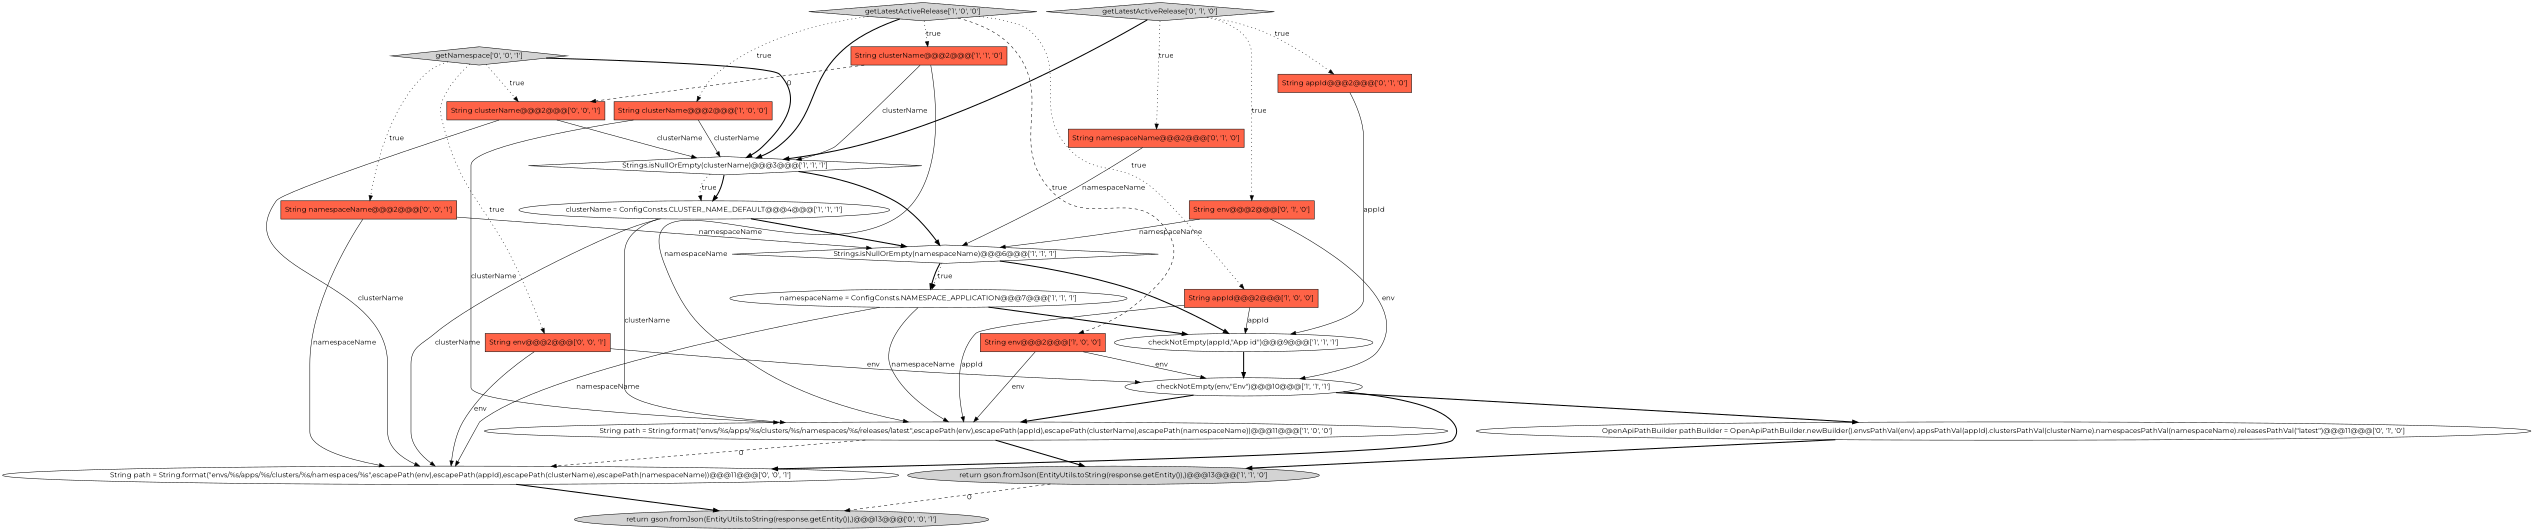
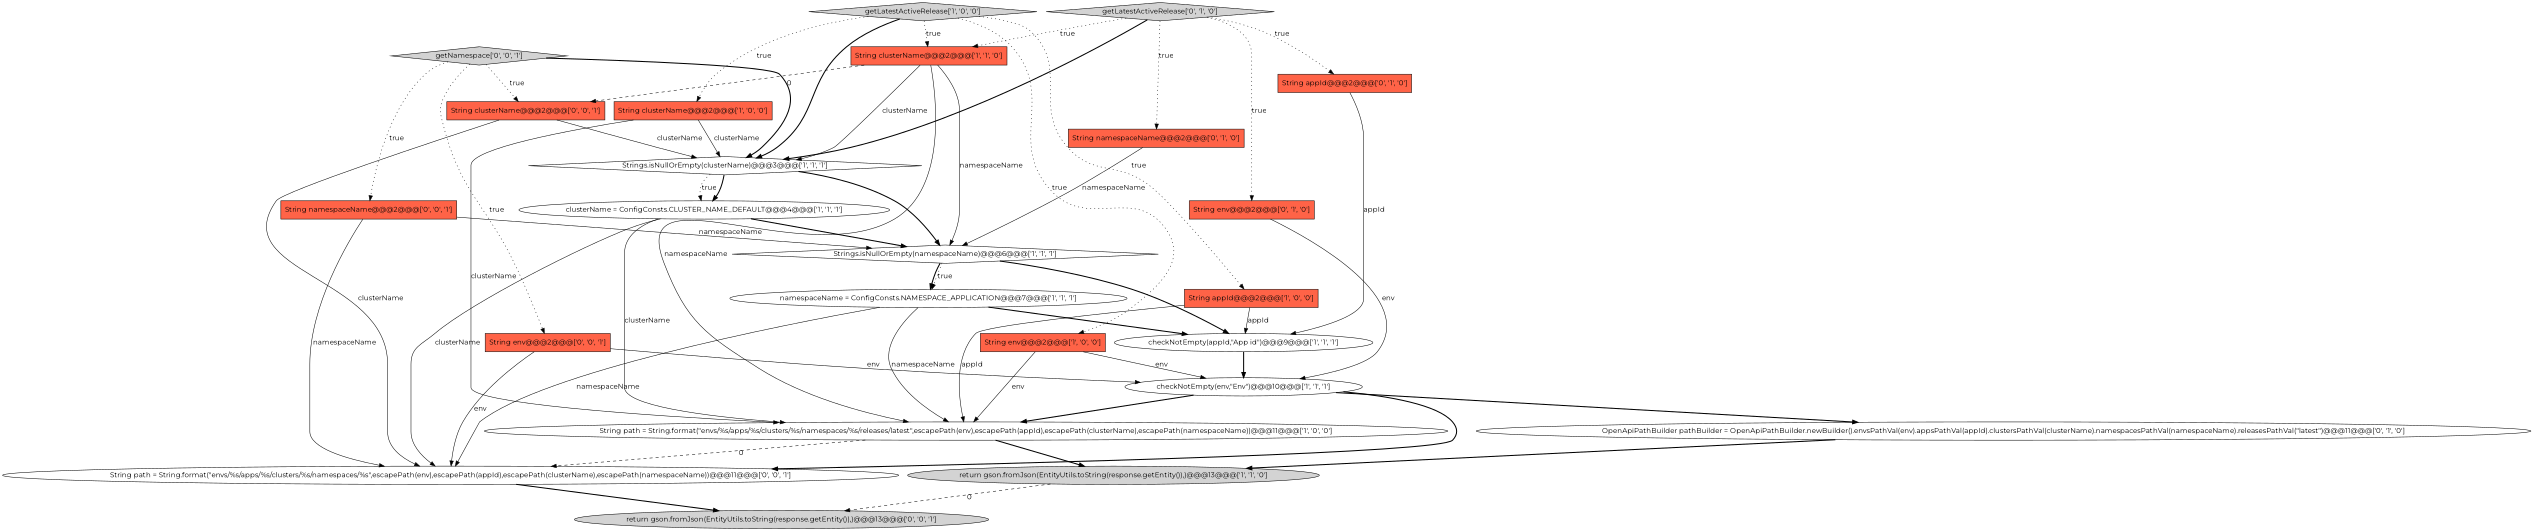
none -> (1052, 32)
(1077, 206) -> (1077, 206)
(1103, 234) -> (959, 150)
